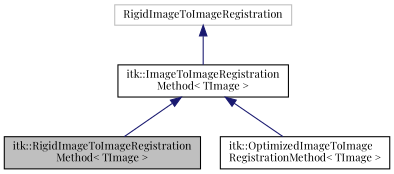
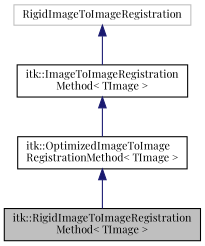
(148, 120) -> (102, 194)
